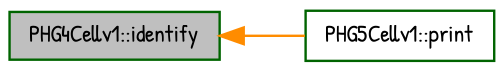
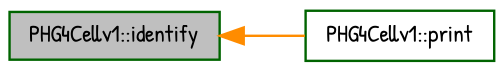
(400, 36) -> (400, 36)
